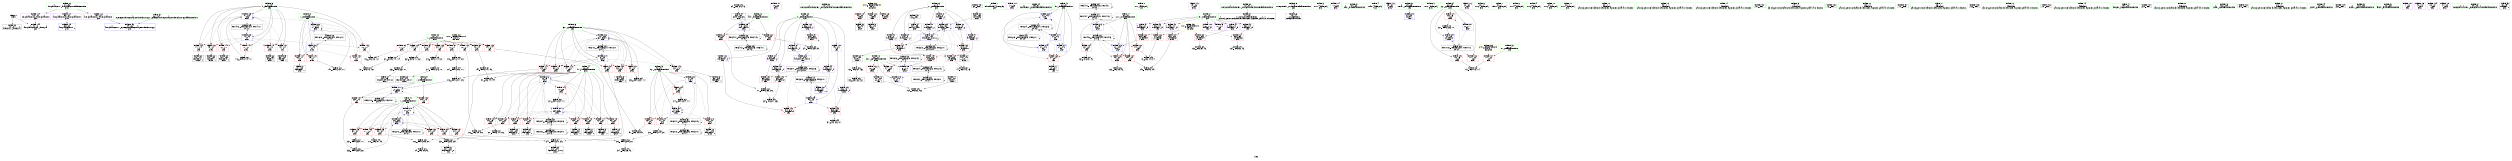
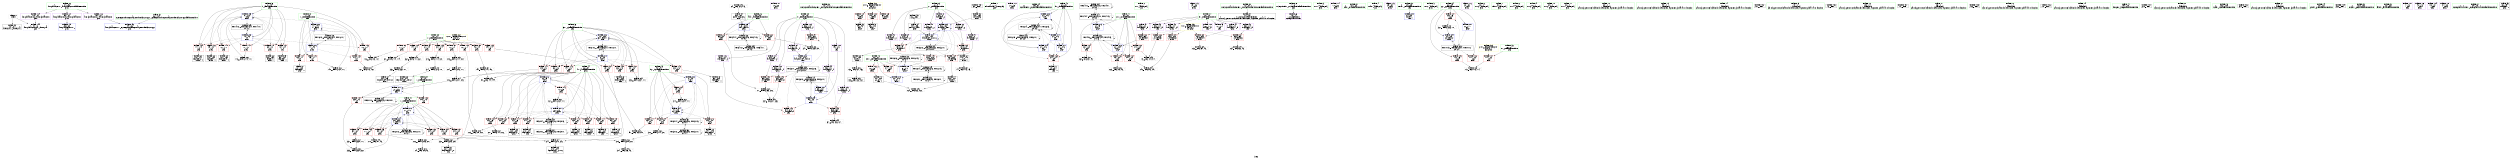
(958, 64) -> (952, 69)
